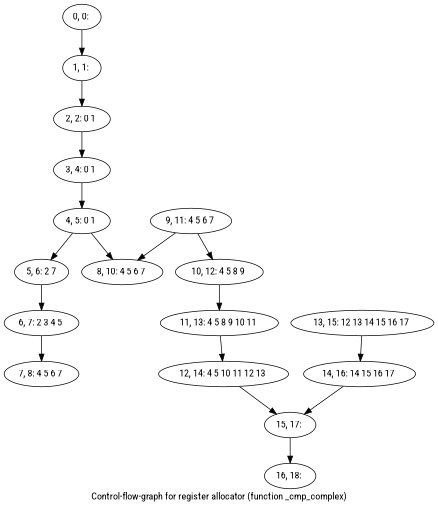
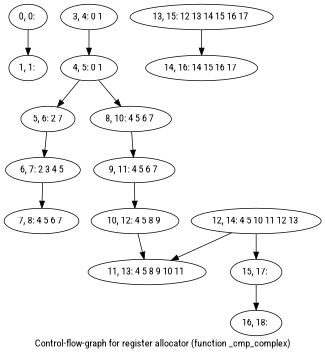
(82, 119) -> none
(160, 244) -> (132, 141)
(221, 345) -> (205, 245)
(327, 398) -> none
